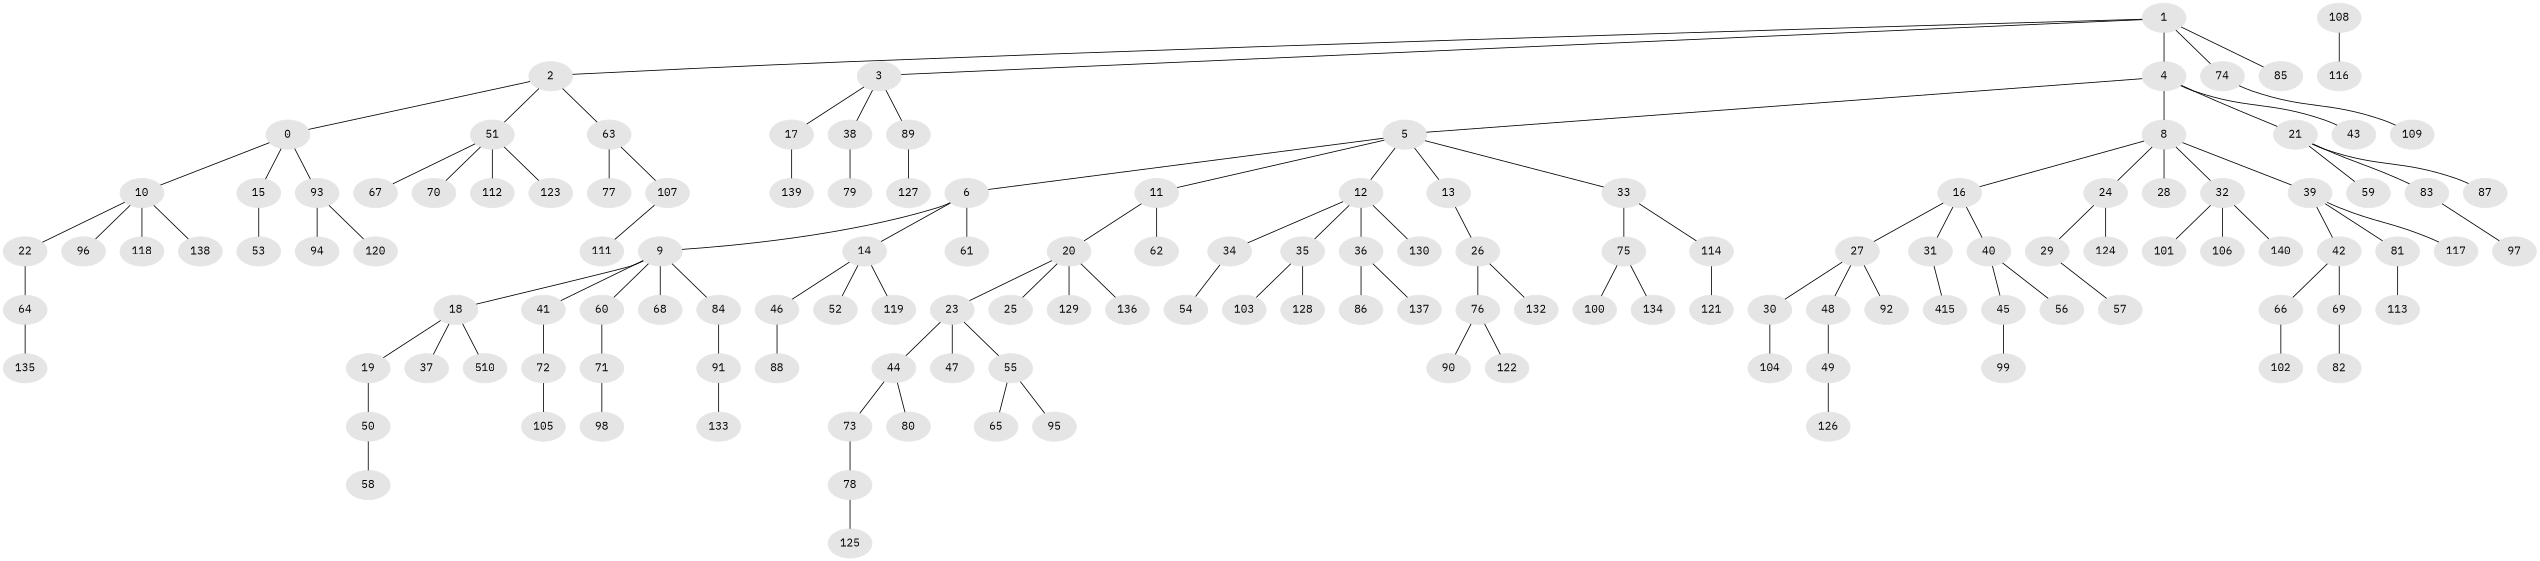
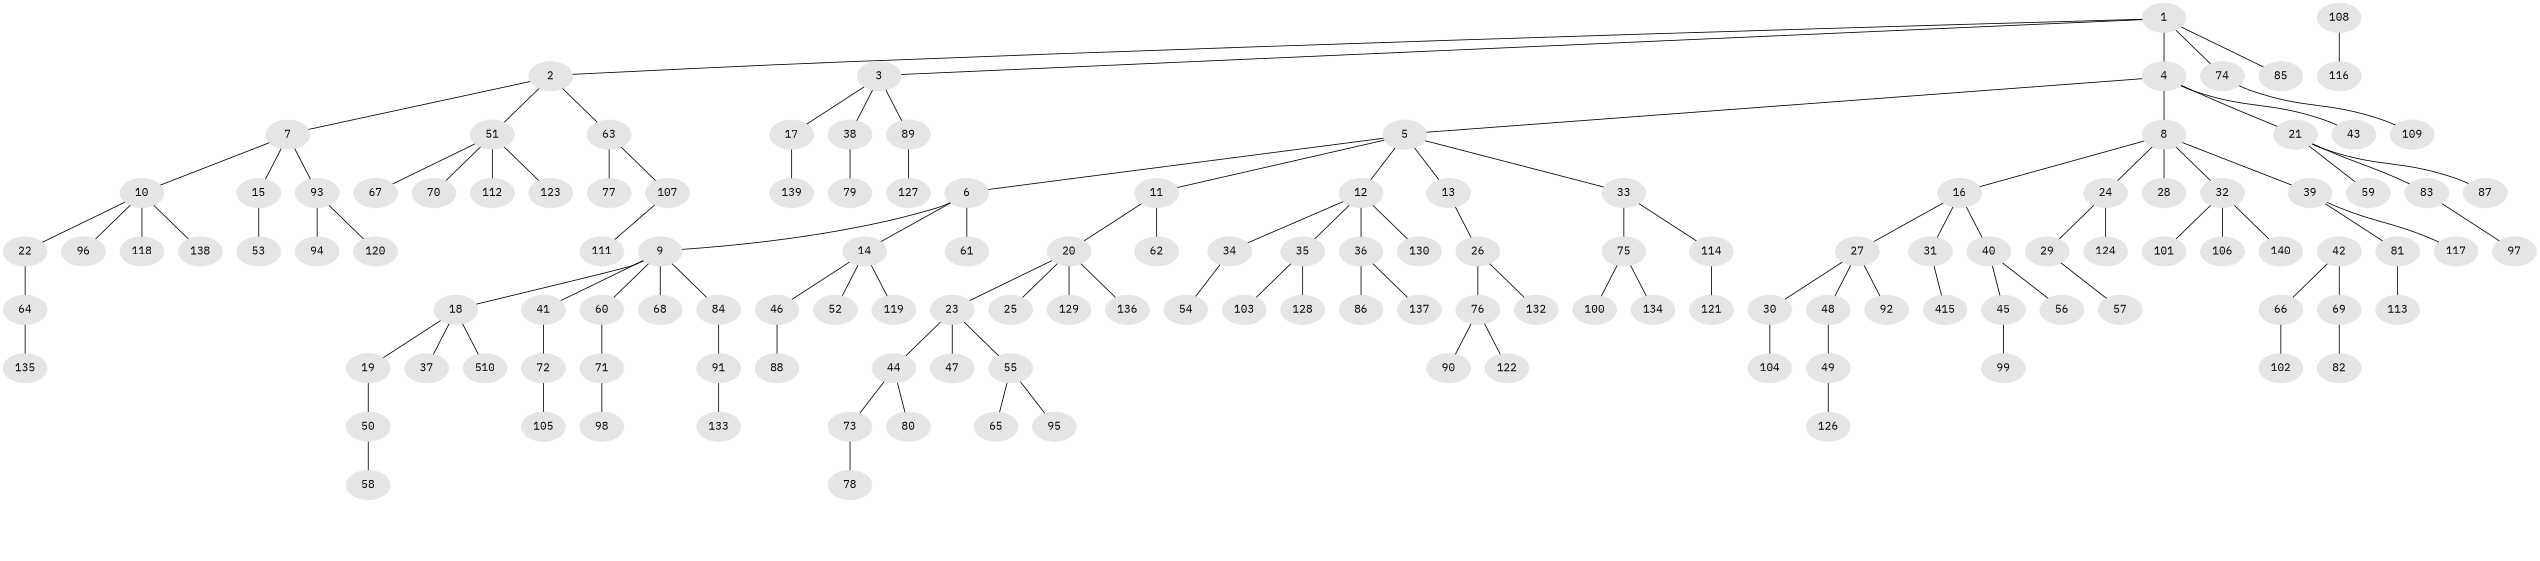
(288, 135) -> (288, 135)
(2325, 222) -> none
(850, 543) -> none
